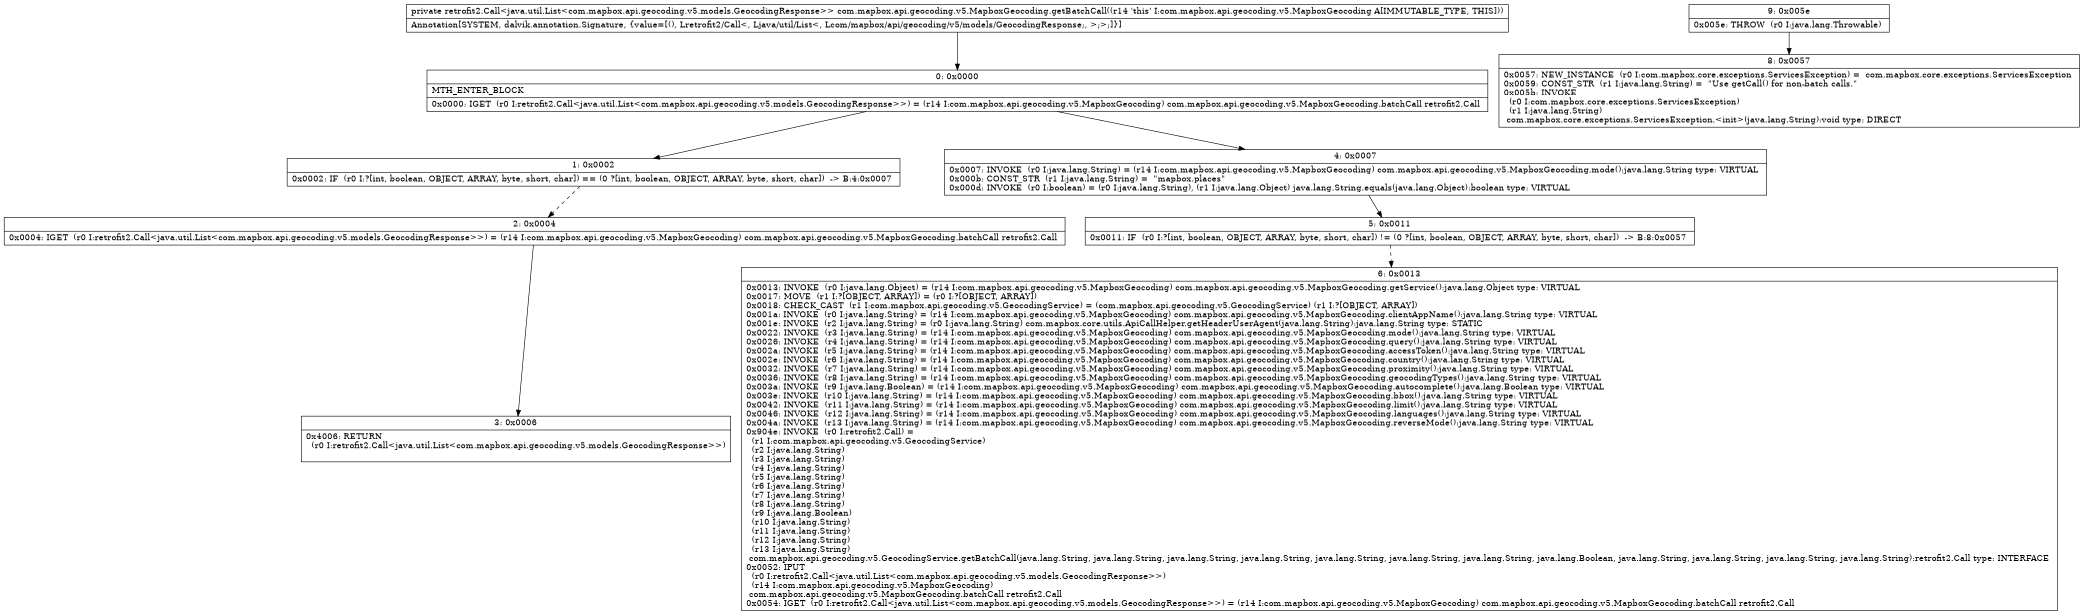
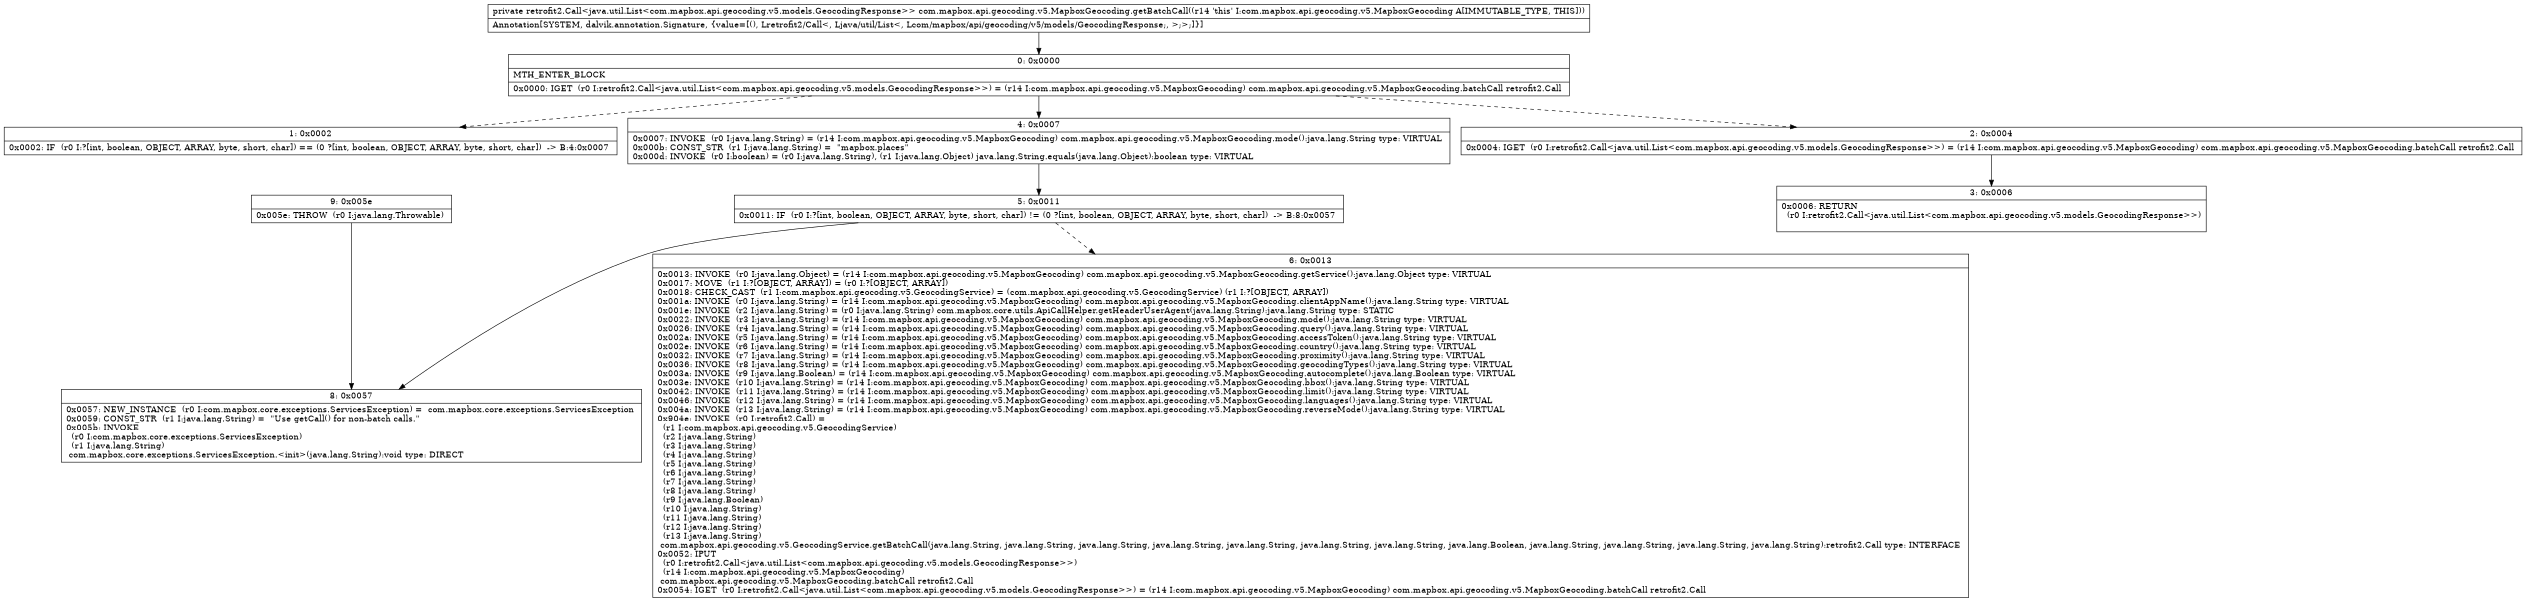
(763, 134) -> (639, 111)
(566, 200) -> (1563, 111)
none -> (617, 265)
(347, 437) -> (1823, 207)
